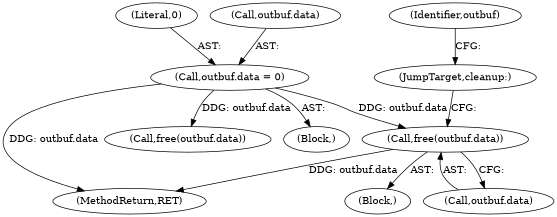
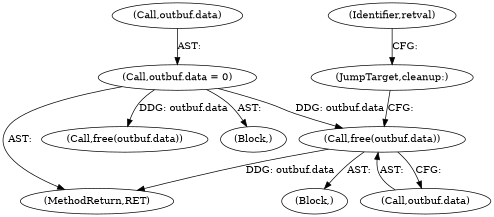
(157, 16) -> none
(455, 16) -> (392, 16)
(54, 139) -> (22, 139)
